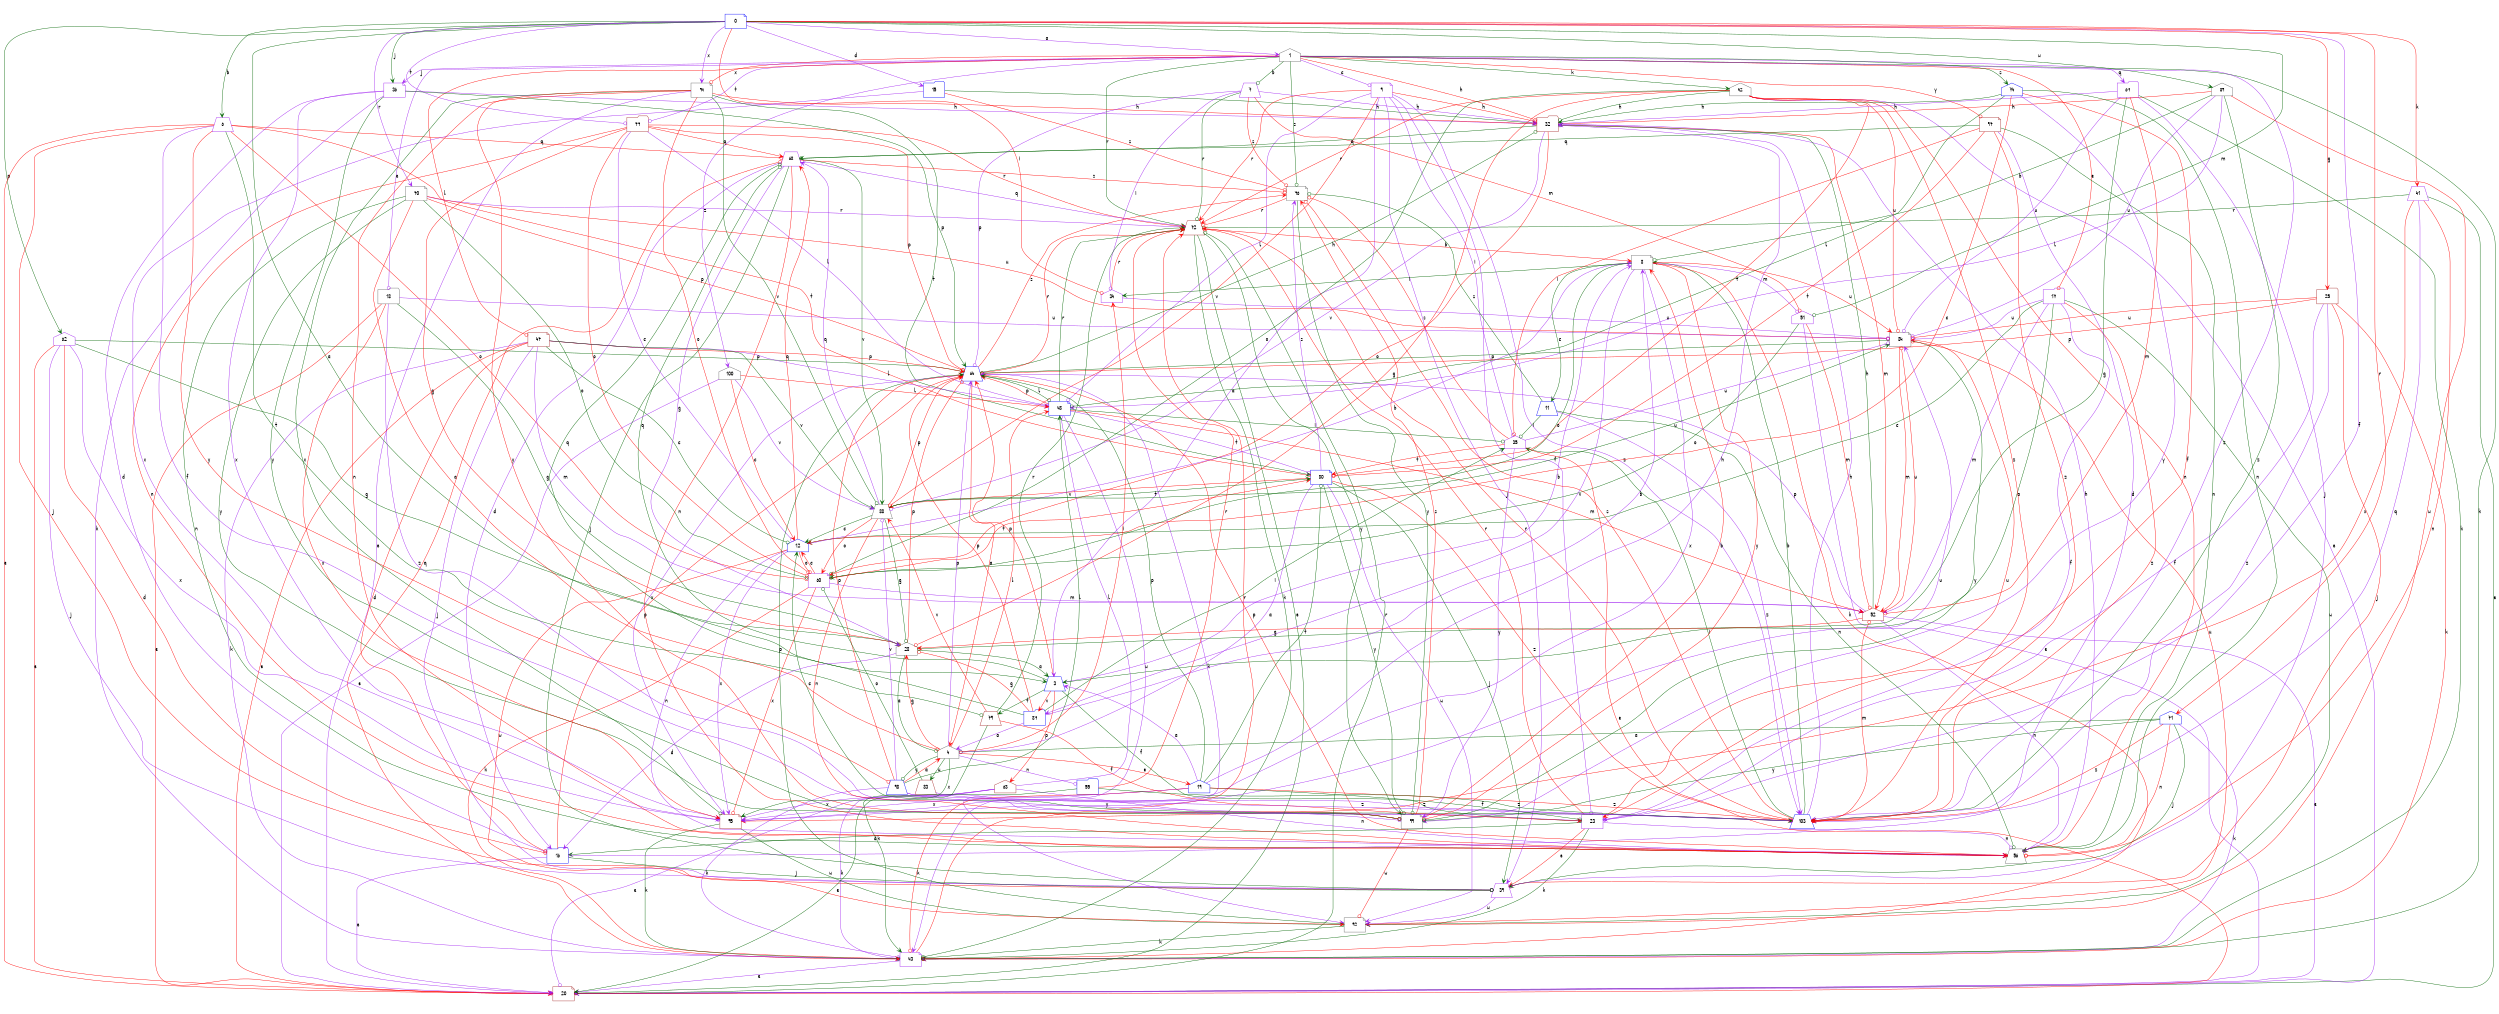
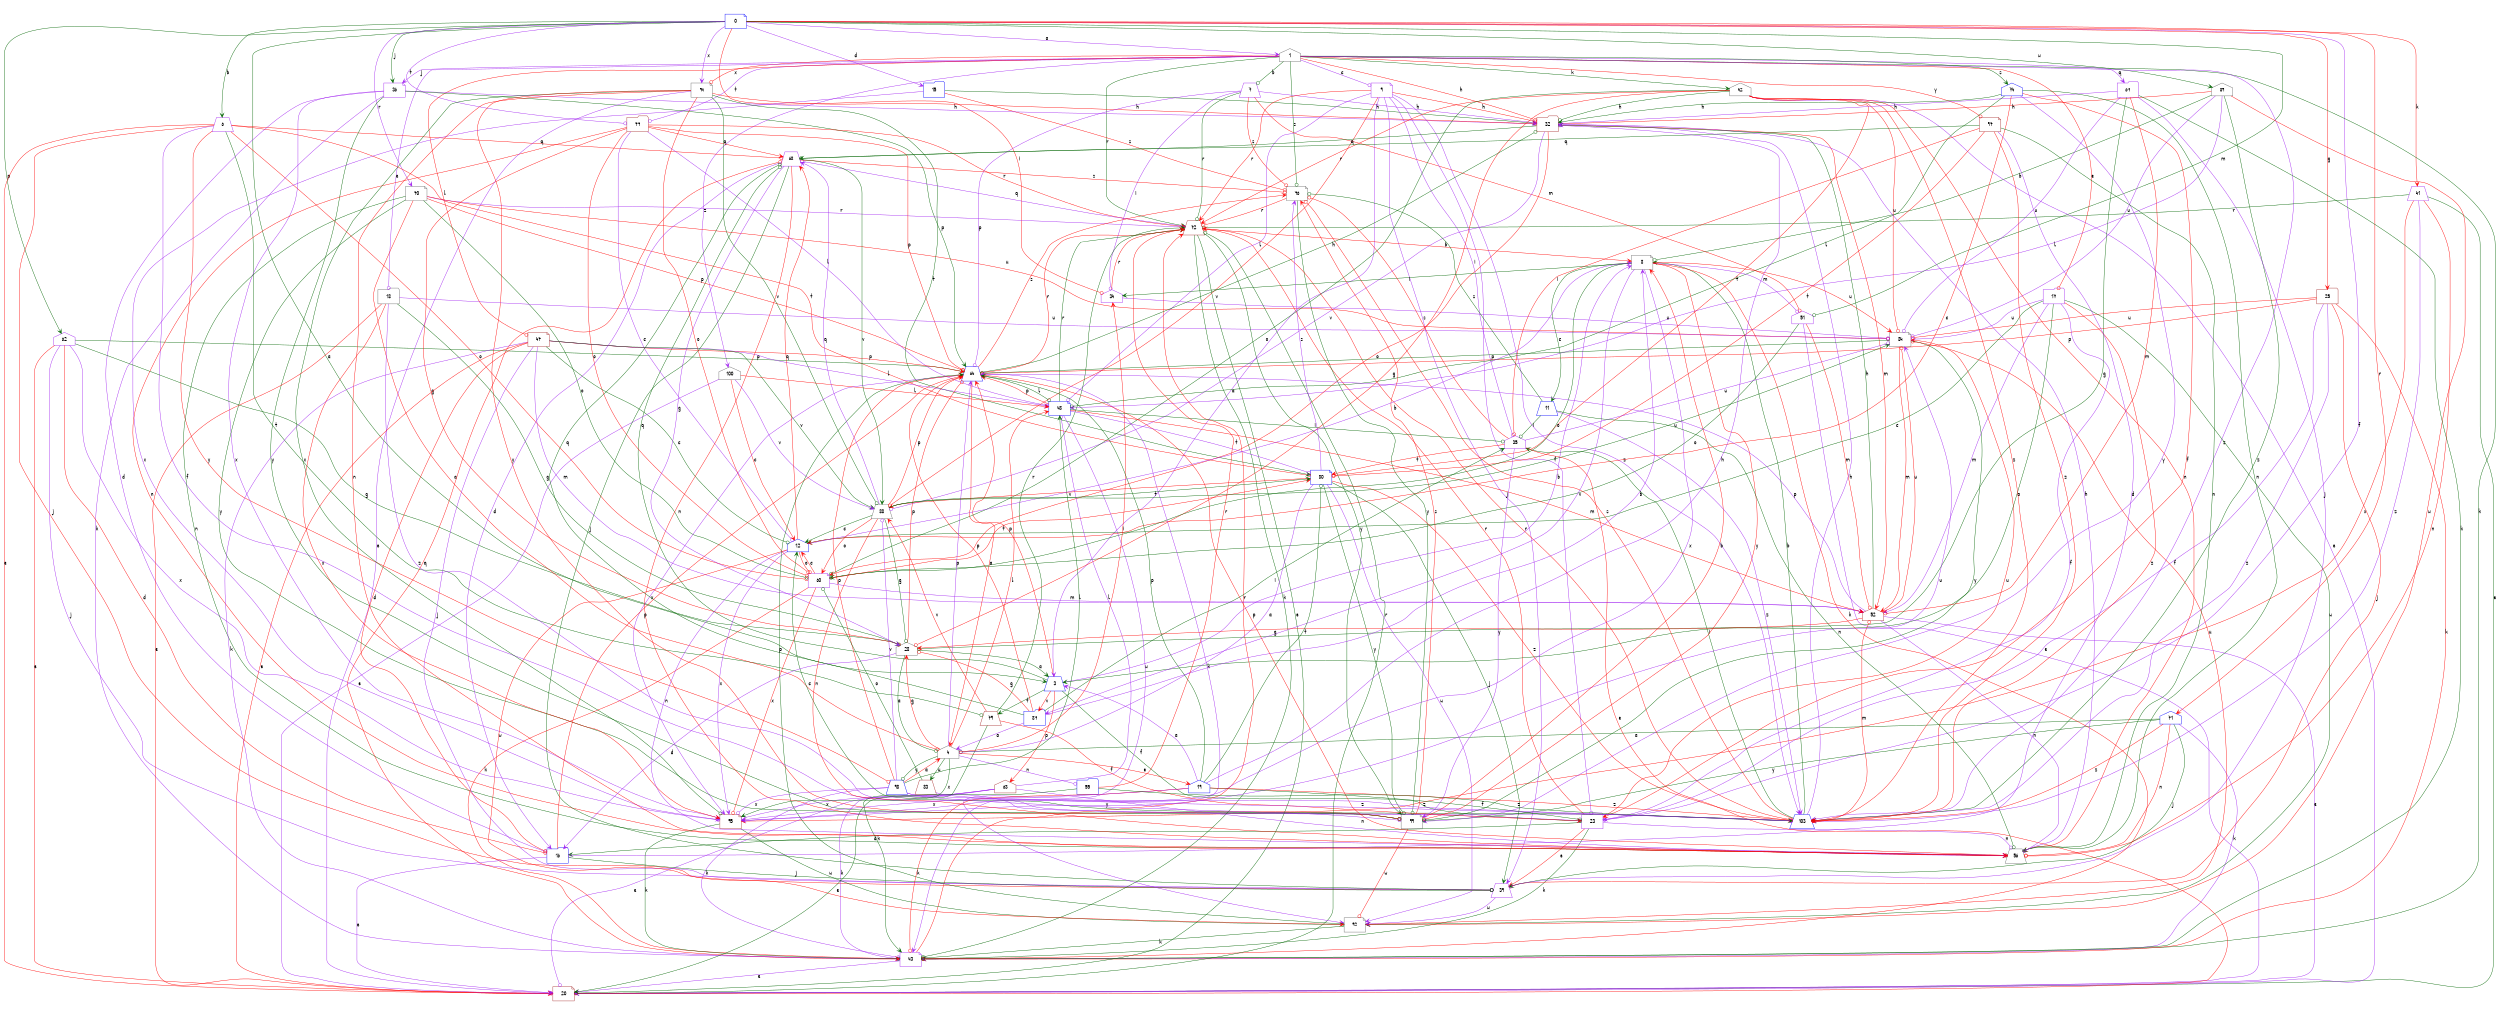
(2396, 512) -> (2396, 512)
none -> (815, 792)
